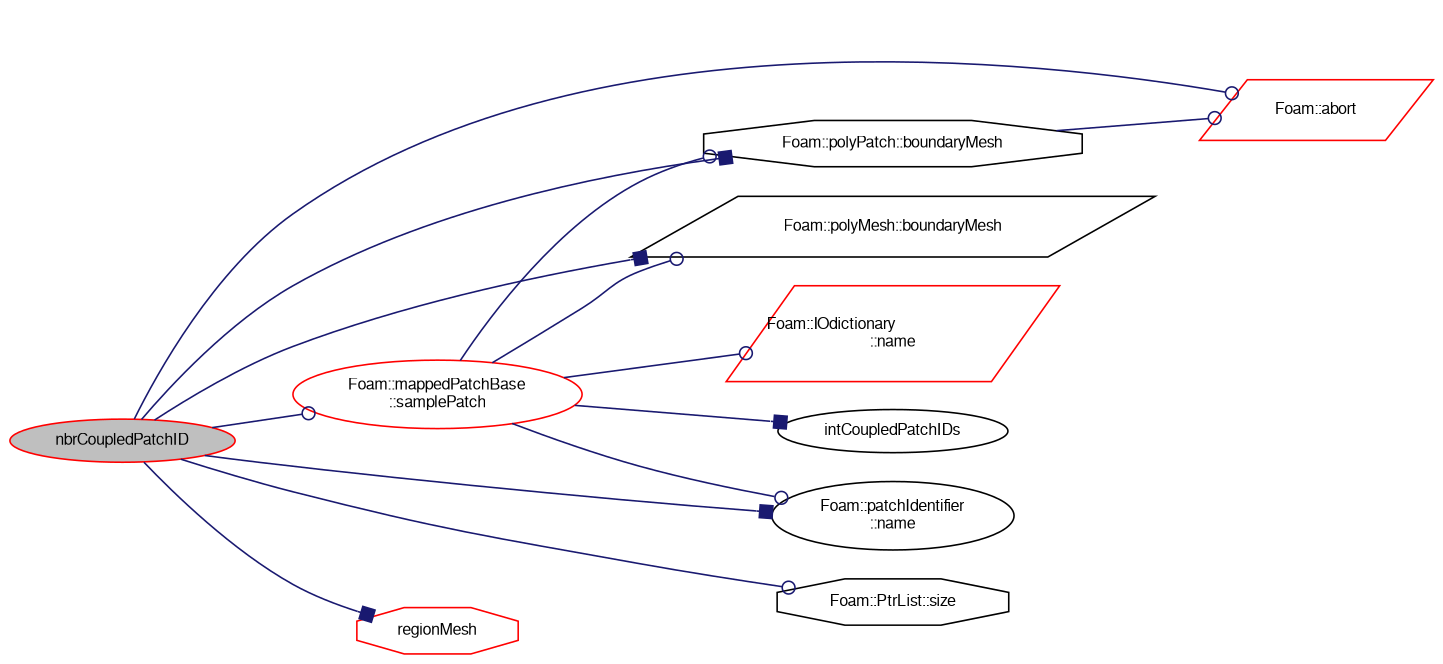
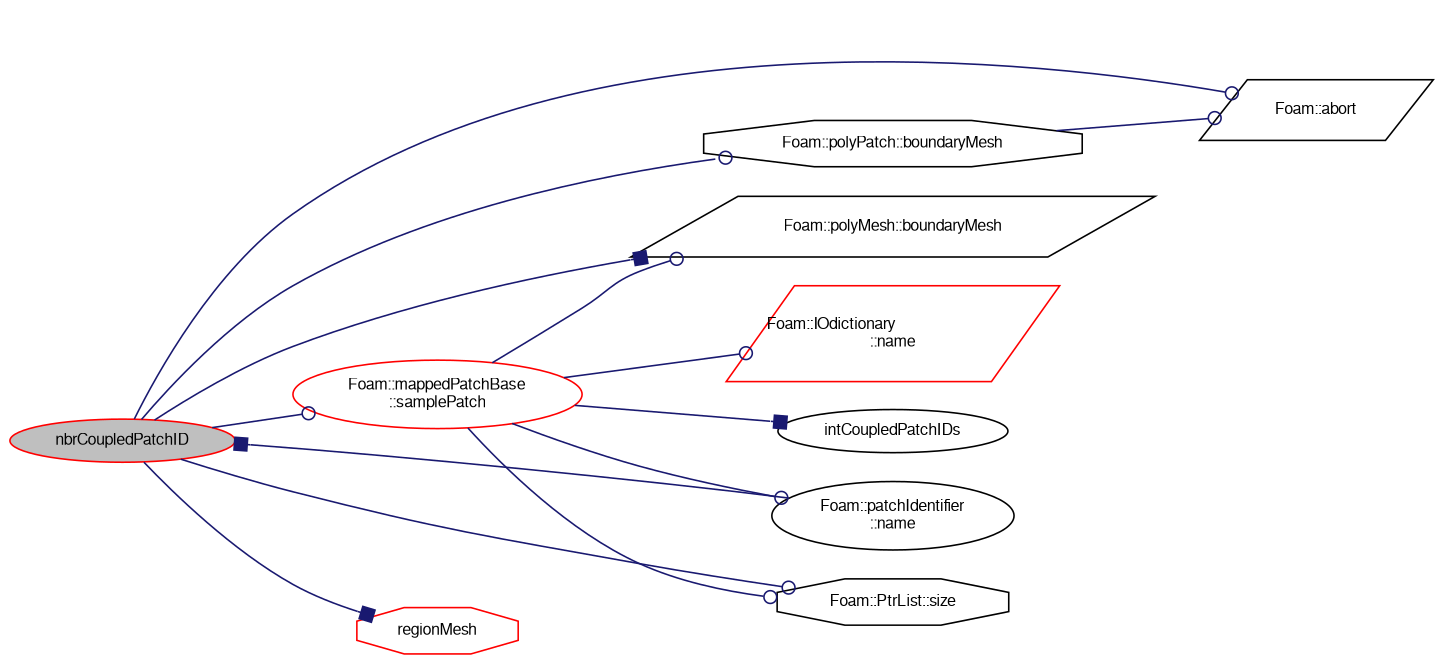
(1316, 110) -> (1316, 110)
(402, 235) -> (402, 235)
(564, 237) -> (599, 542)
(480, 486) -> (534, 470)
